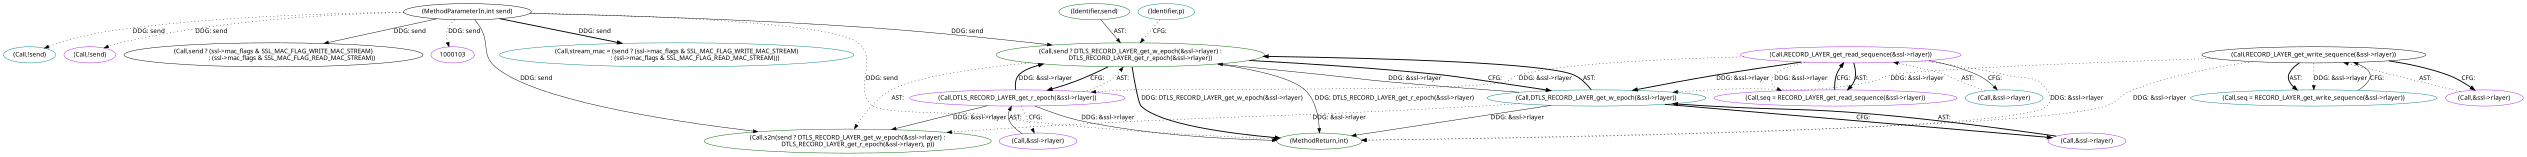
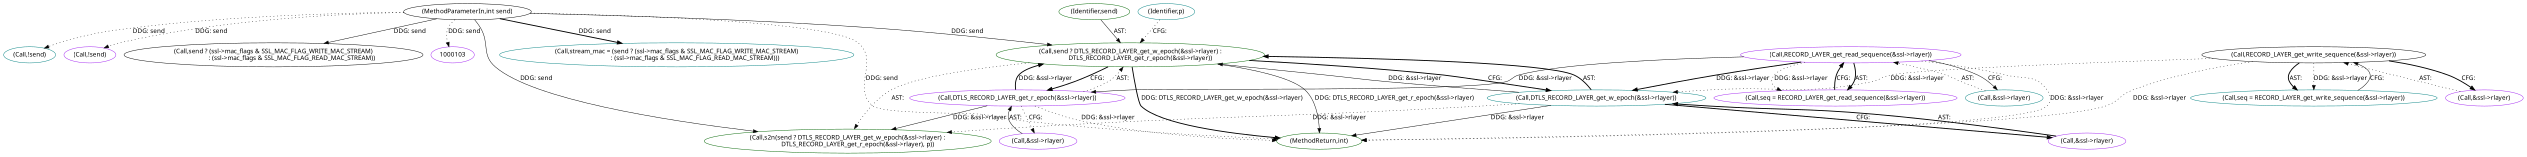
(1421, 87) -> (1421, 87)
(1152, 132) -> (1152, 132)
